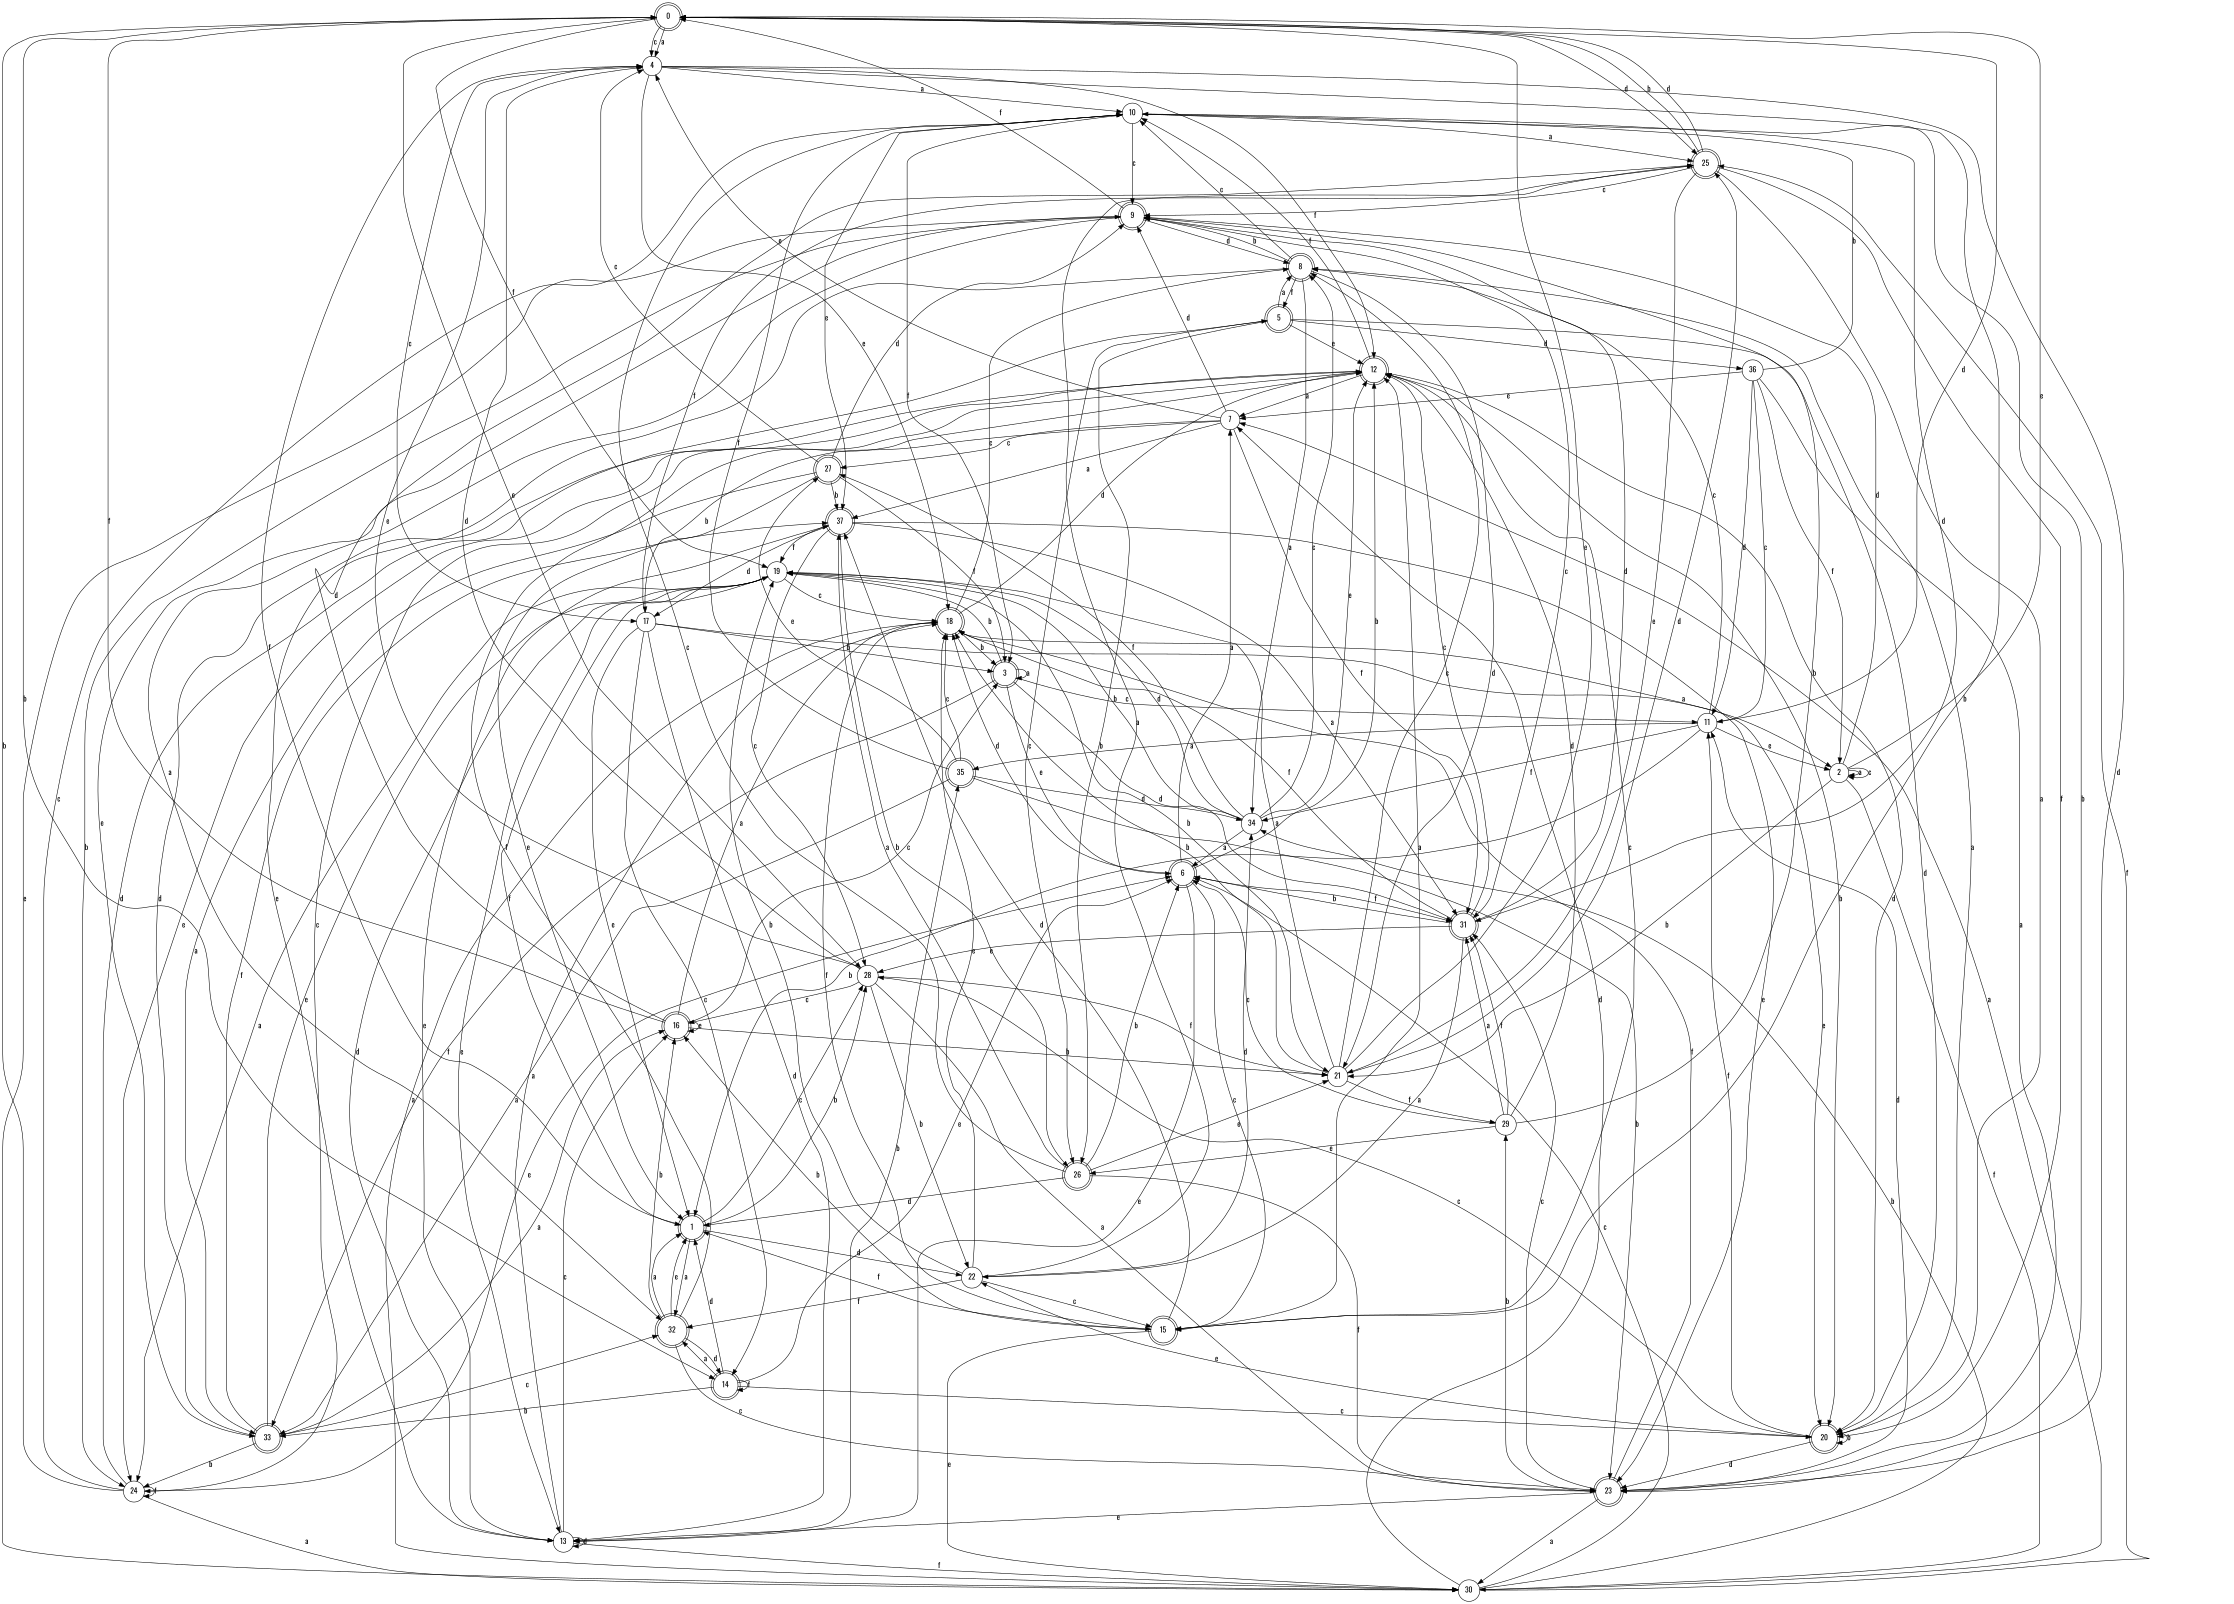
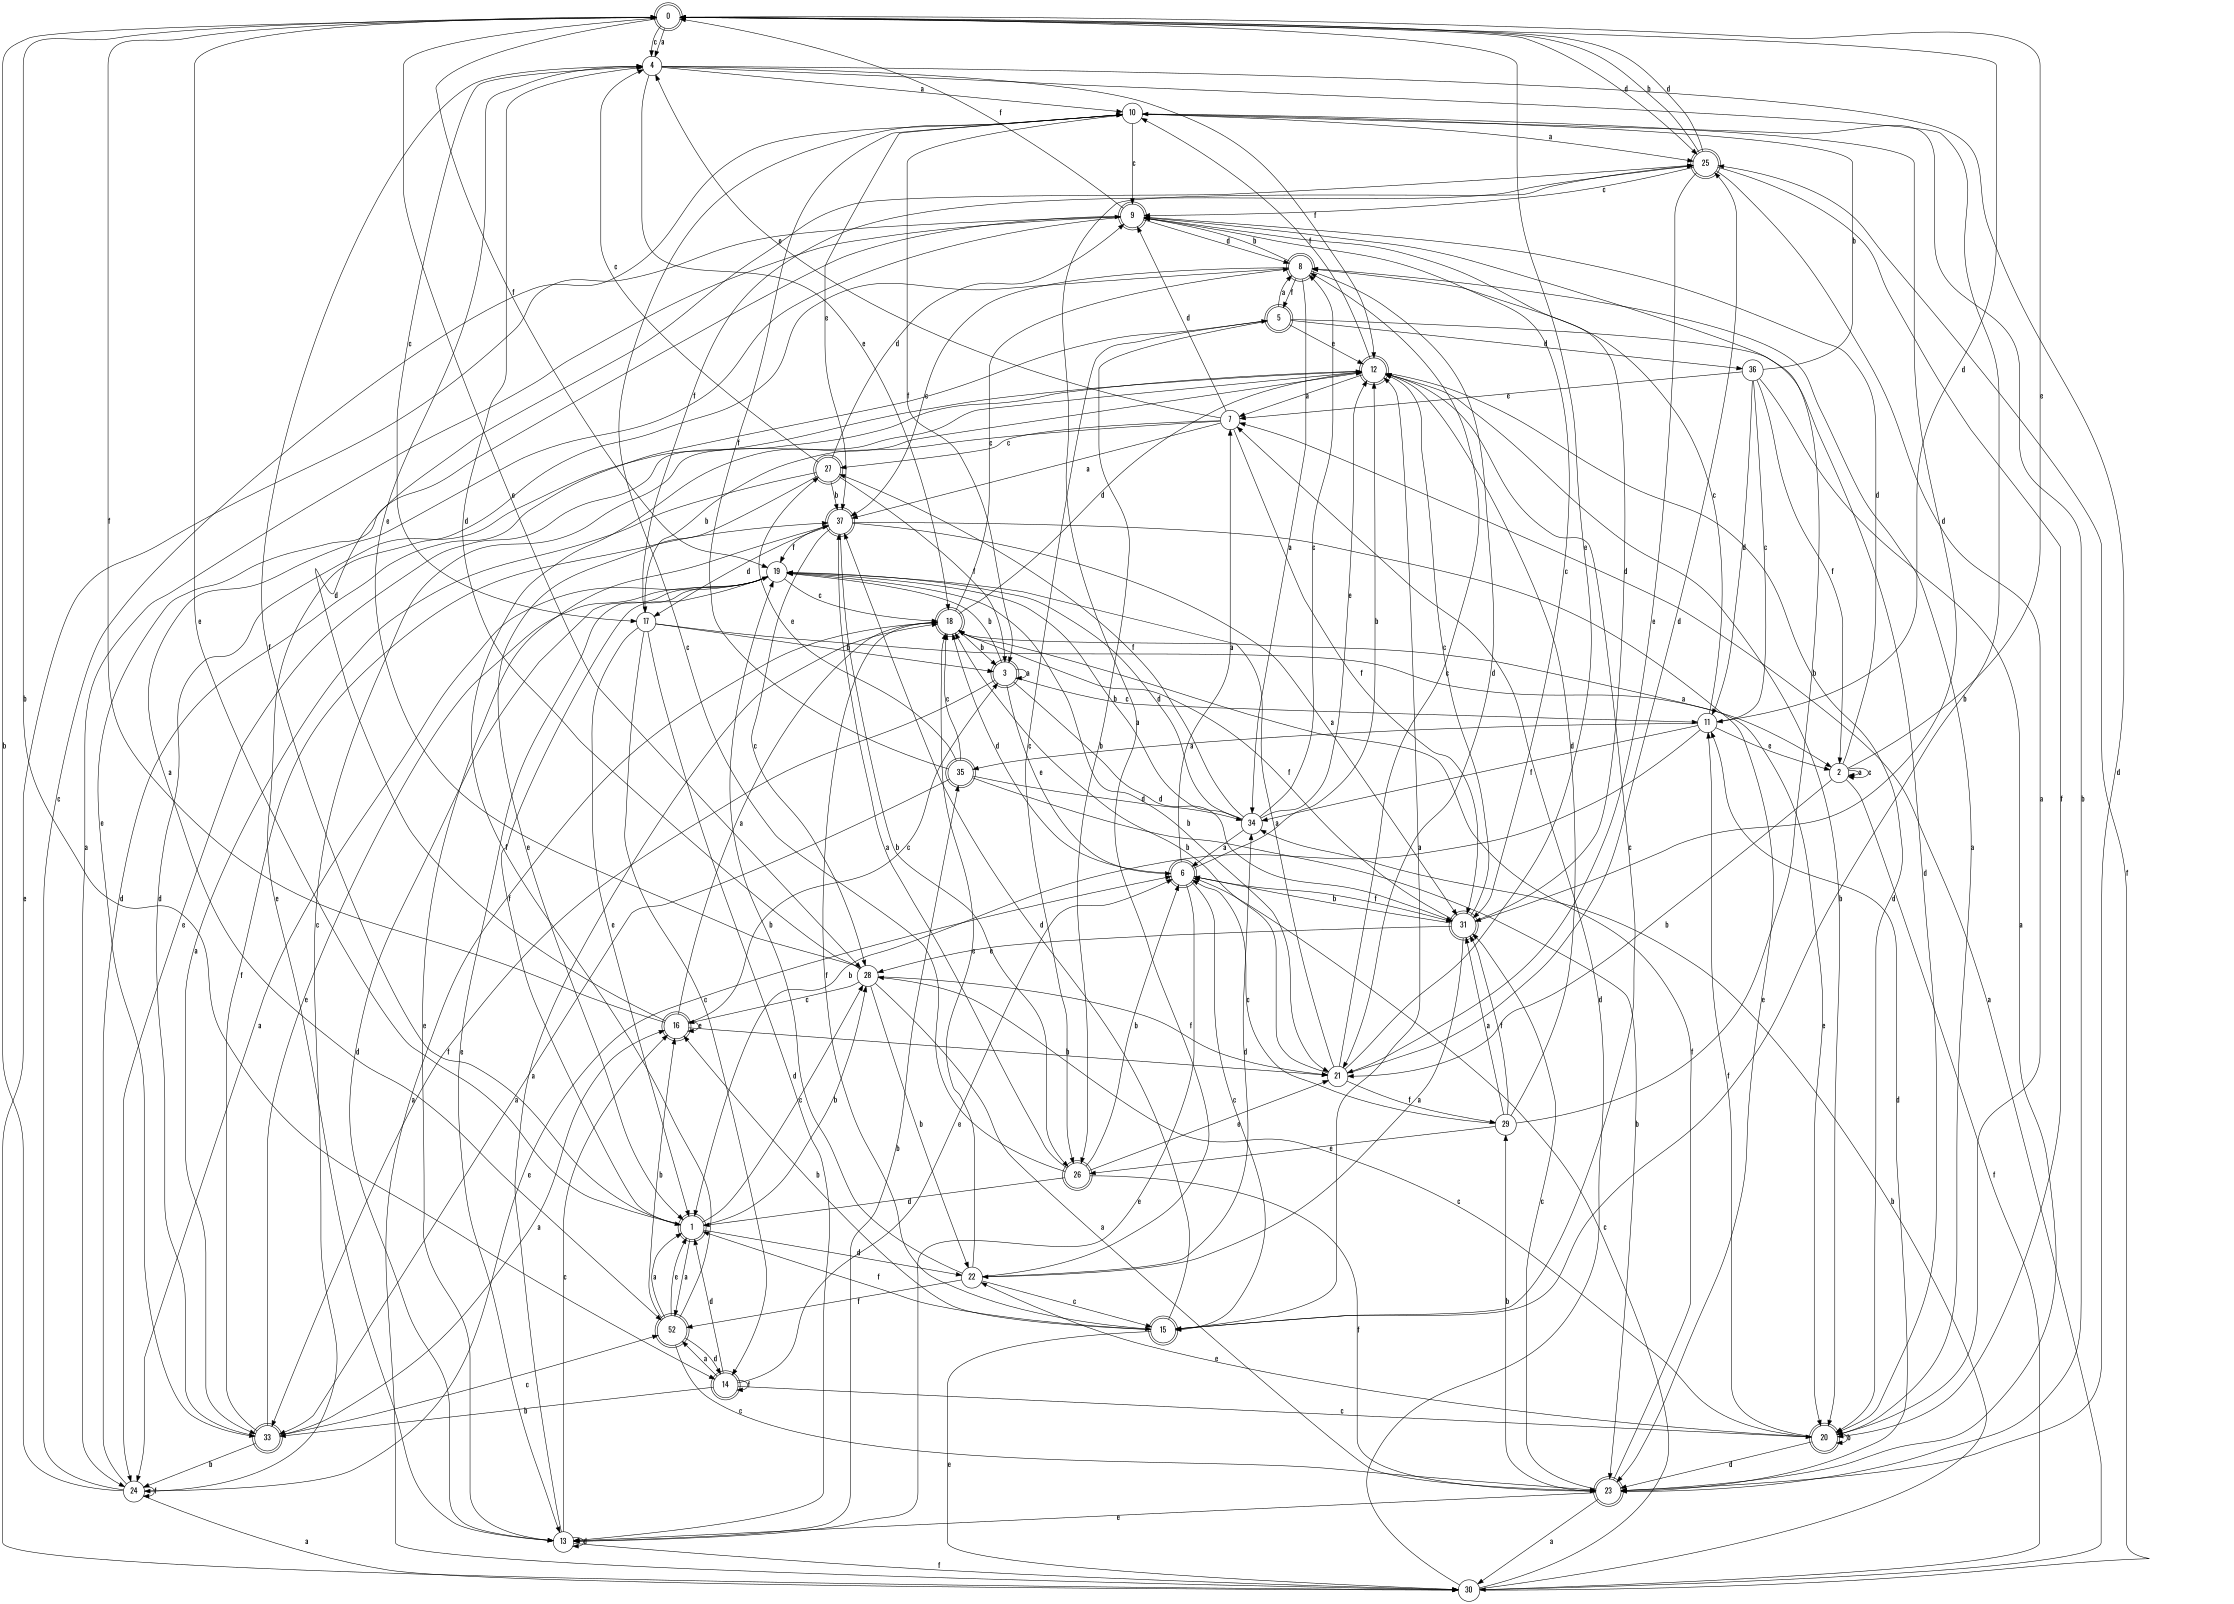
(1214, 188) -> (1011, 294)
none -> (194, 516)
(87, 848) -> (87, 848)
(672, 1331) -> (672, 1331)
